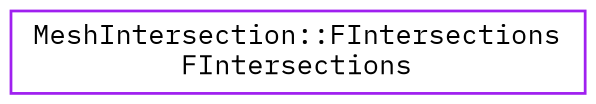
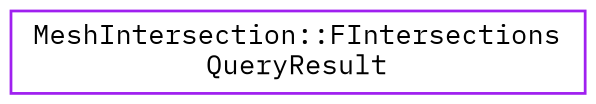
(298, 52) -> (298, 52)
